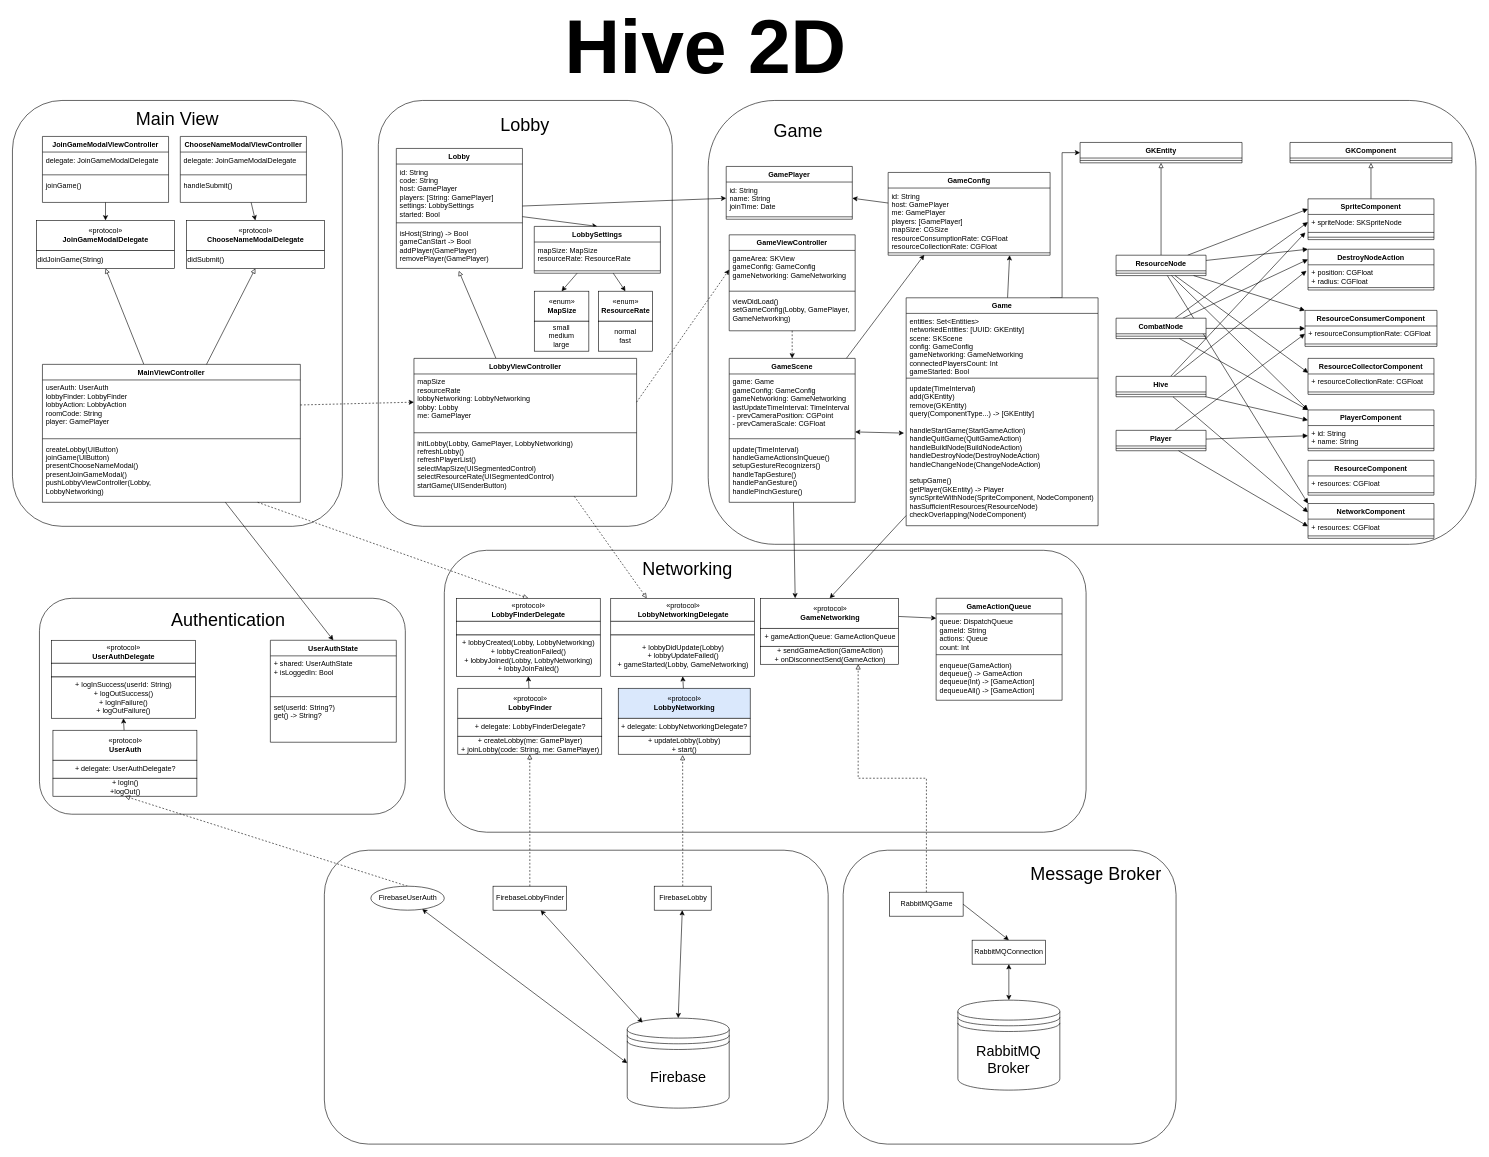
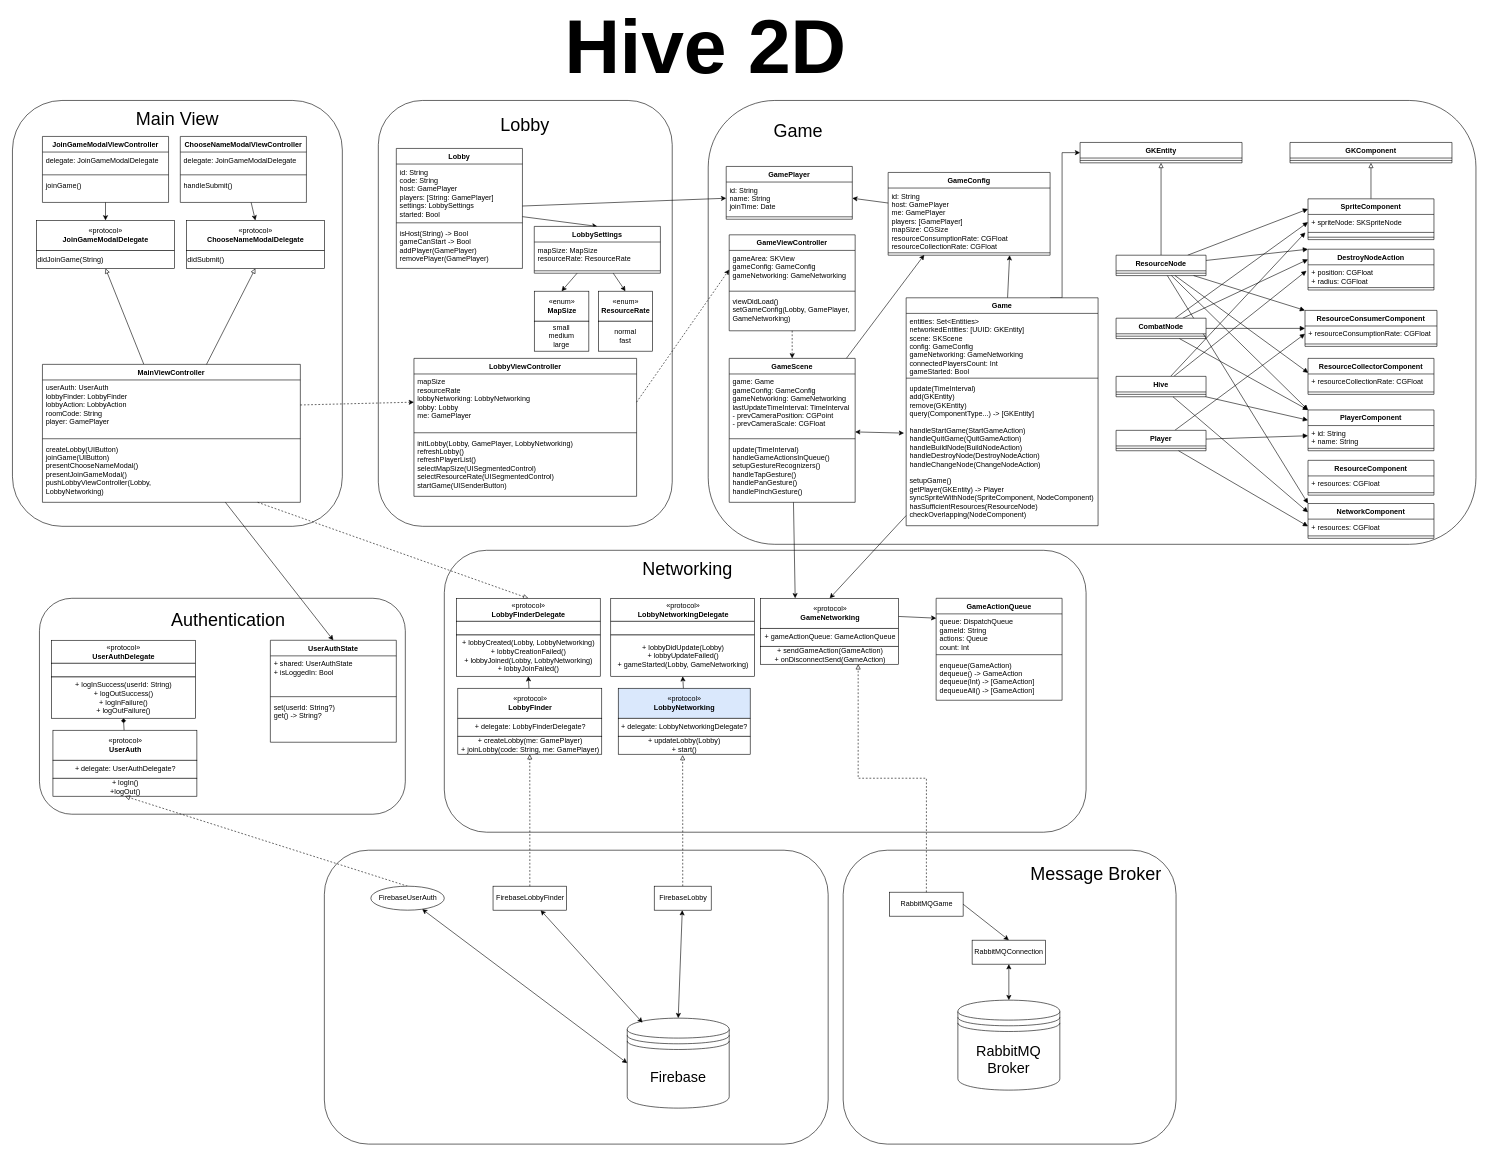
(478, 317) -> none
(610, 546) -> none
(124, 723) -> (124, 724)
